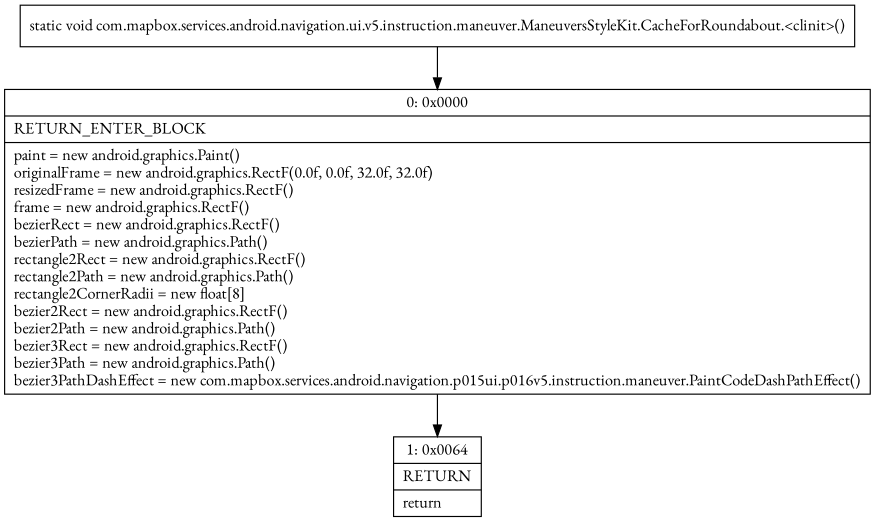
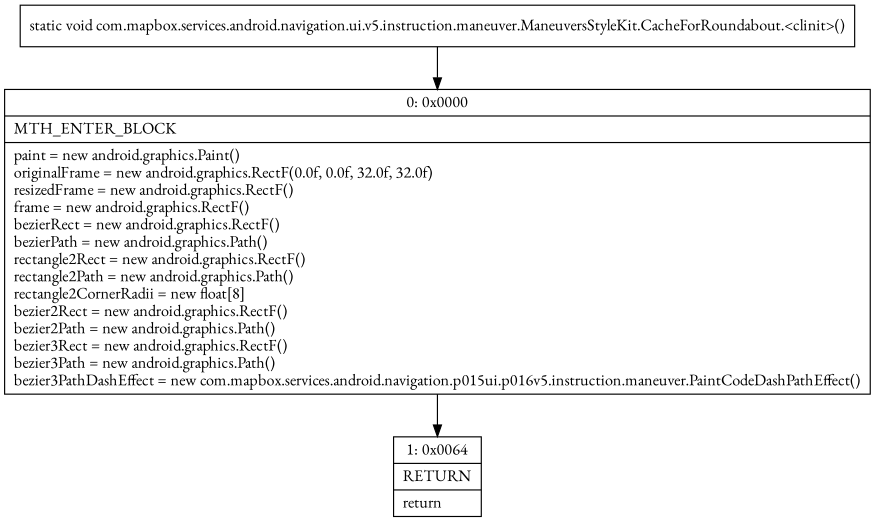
(110, 129) -> (96, 129)
